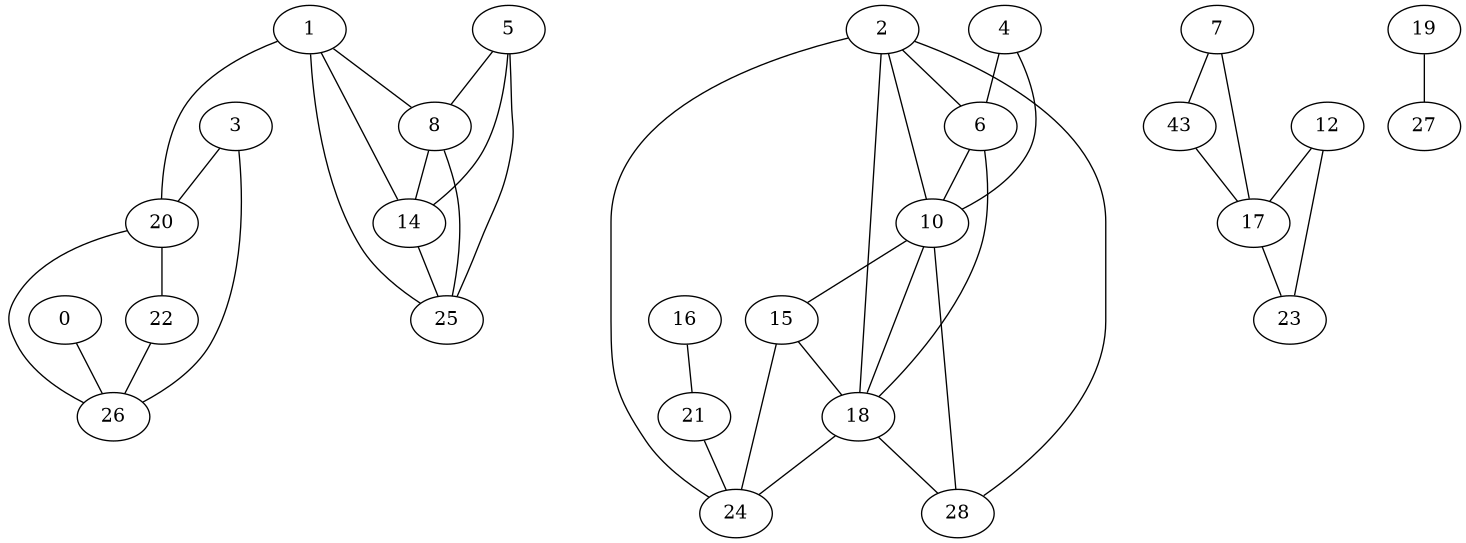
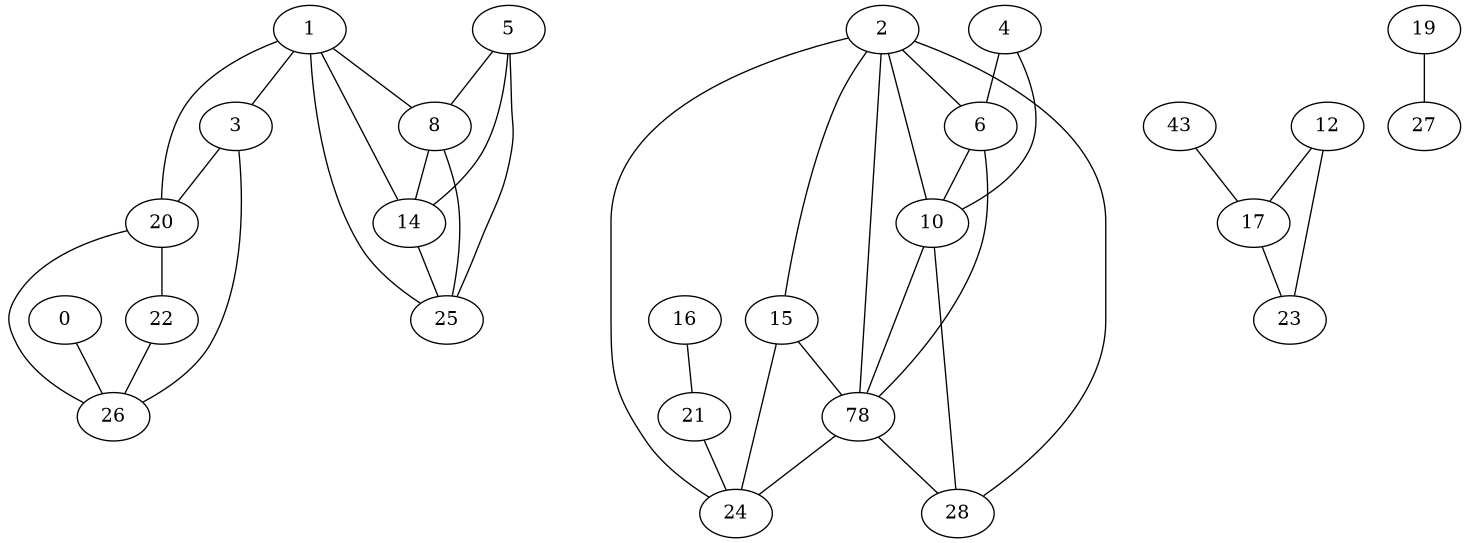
(1217, 30) -> none
none -> (273, 78)
(857, 272) -> (813, 169)
(858, 417) -> (858, 417)
